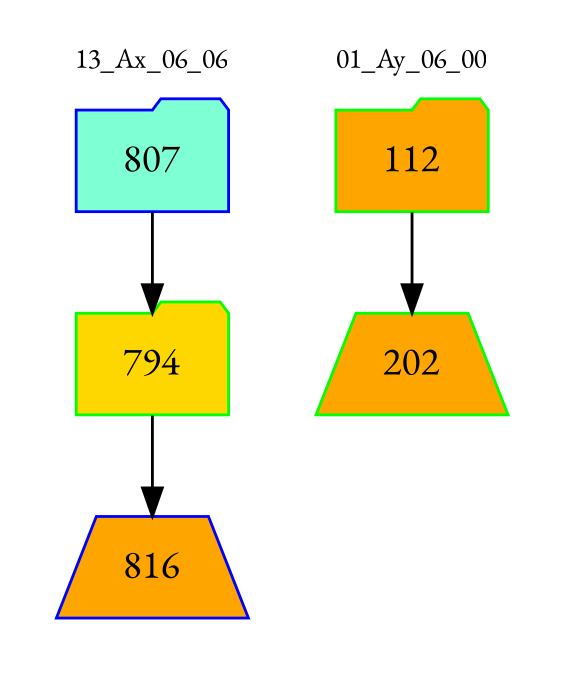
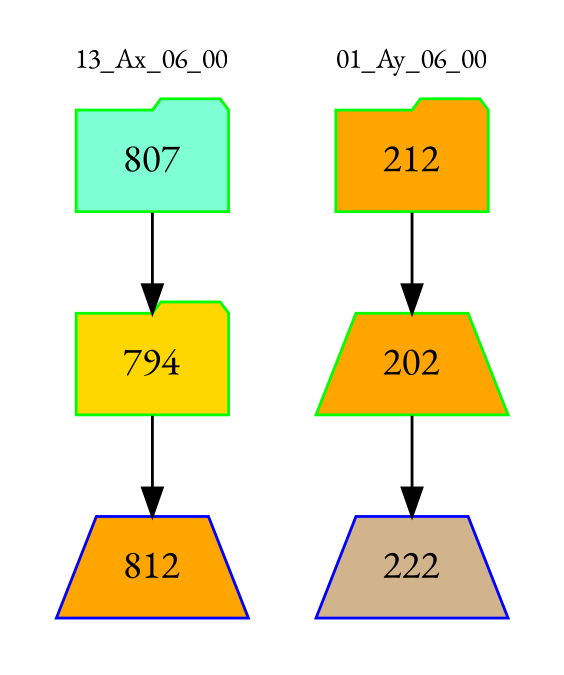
(152, 61) -> (152, 61)
(152, 161) -> (152, 161)
(412, 161) -> (412, 161)
(152, 567) -> (152, 567)
none -> (412, 567)
